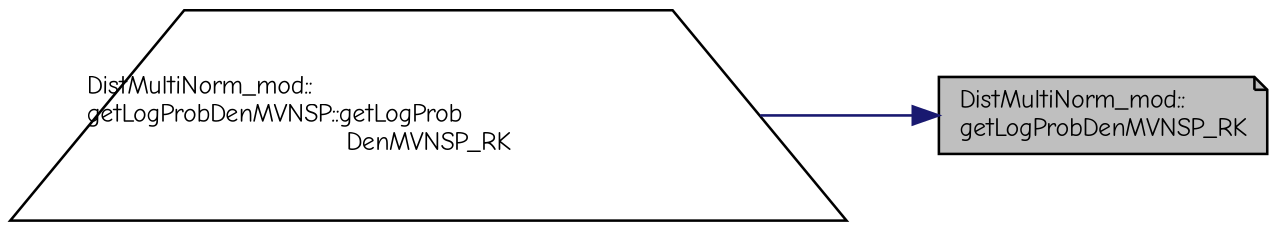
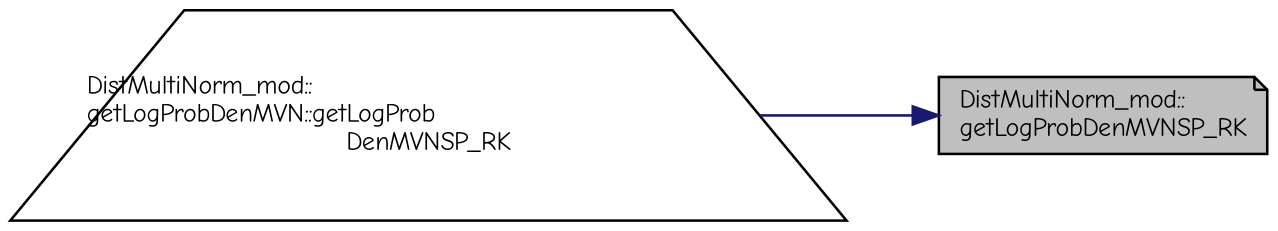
(428, 115) -> (428, 115)
